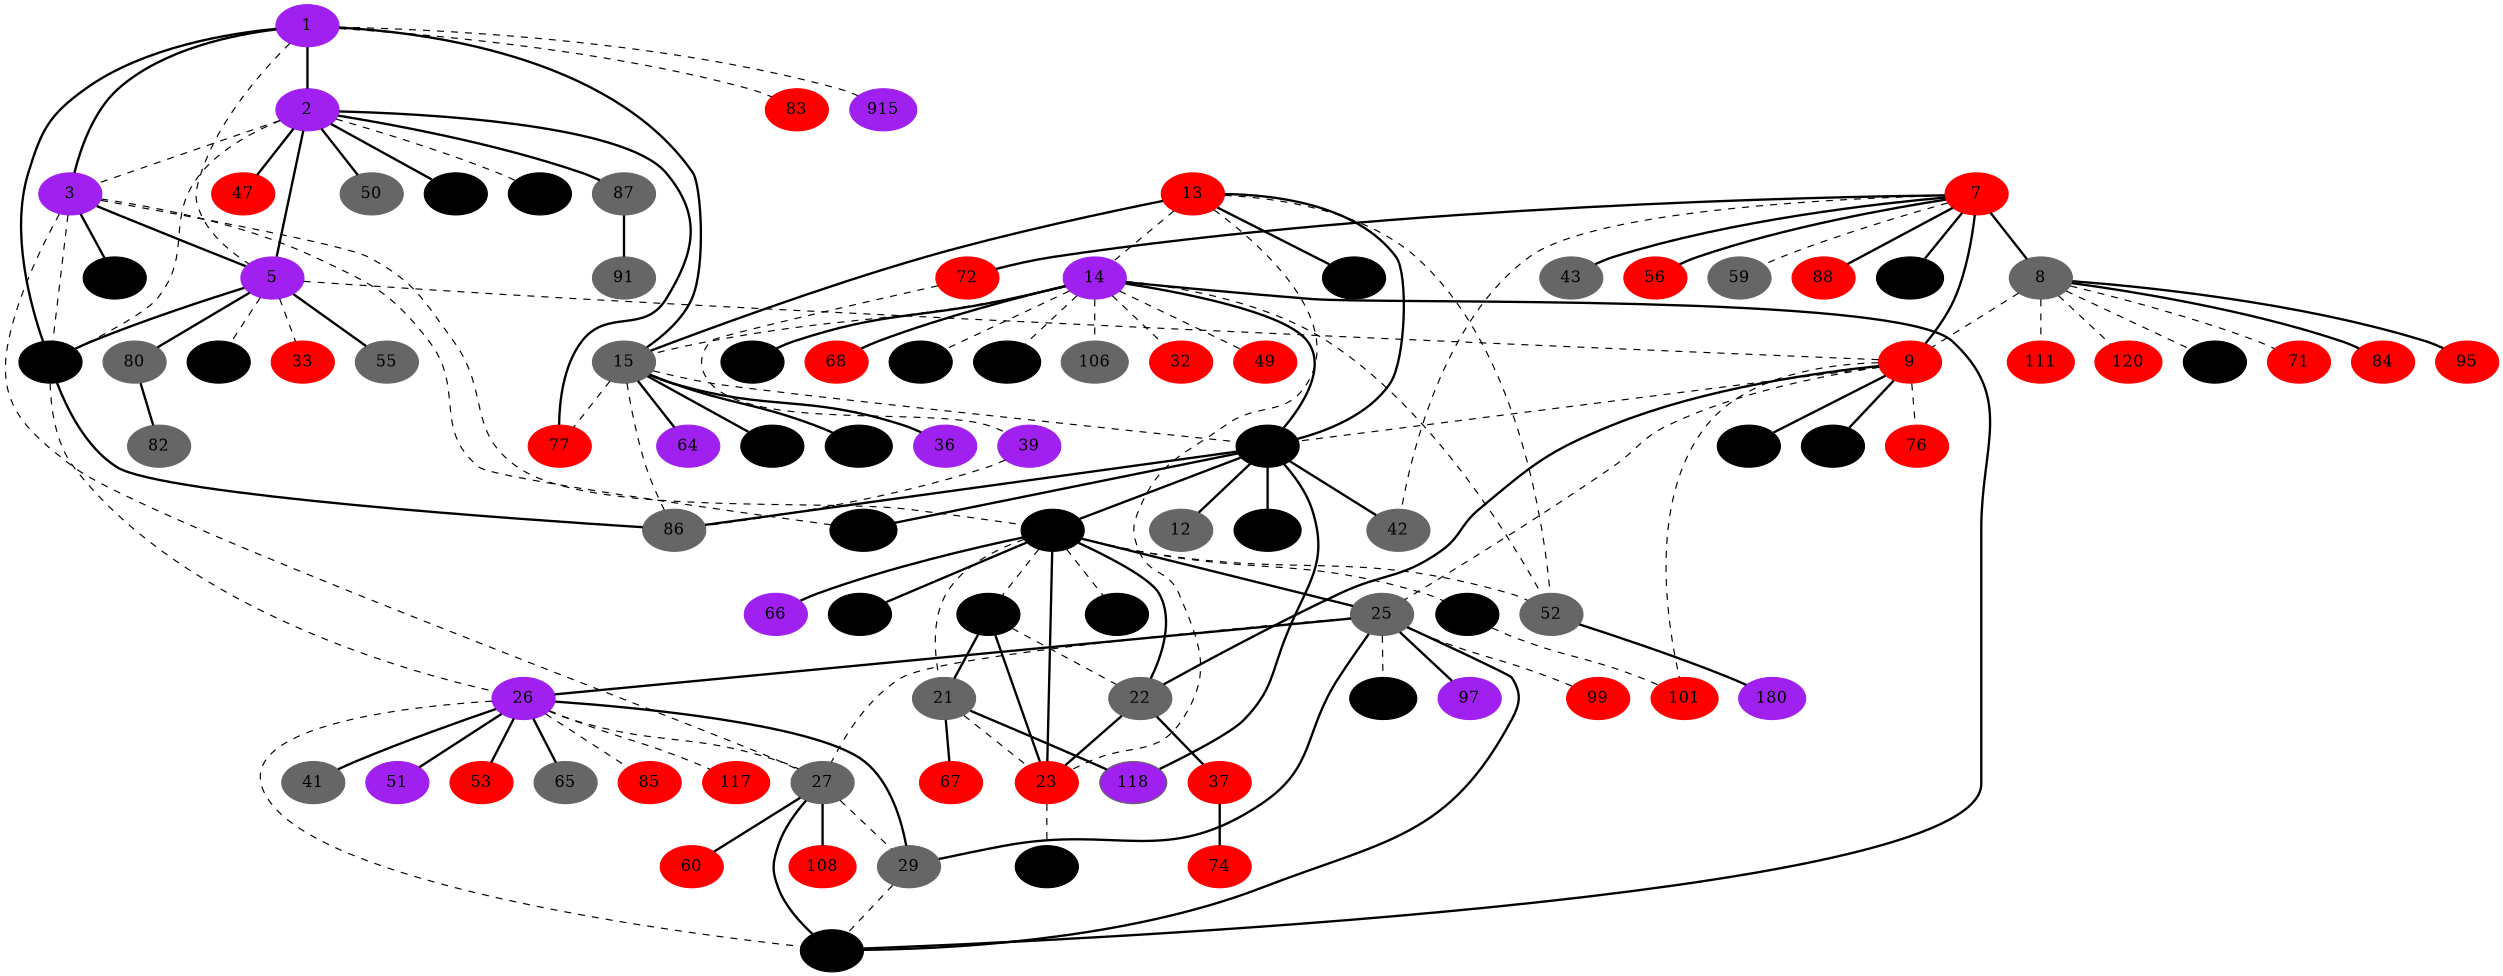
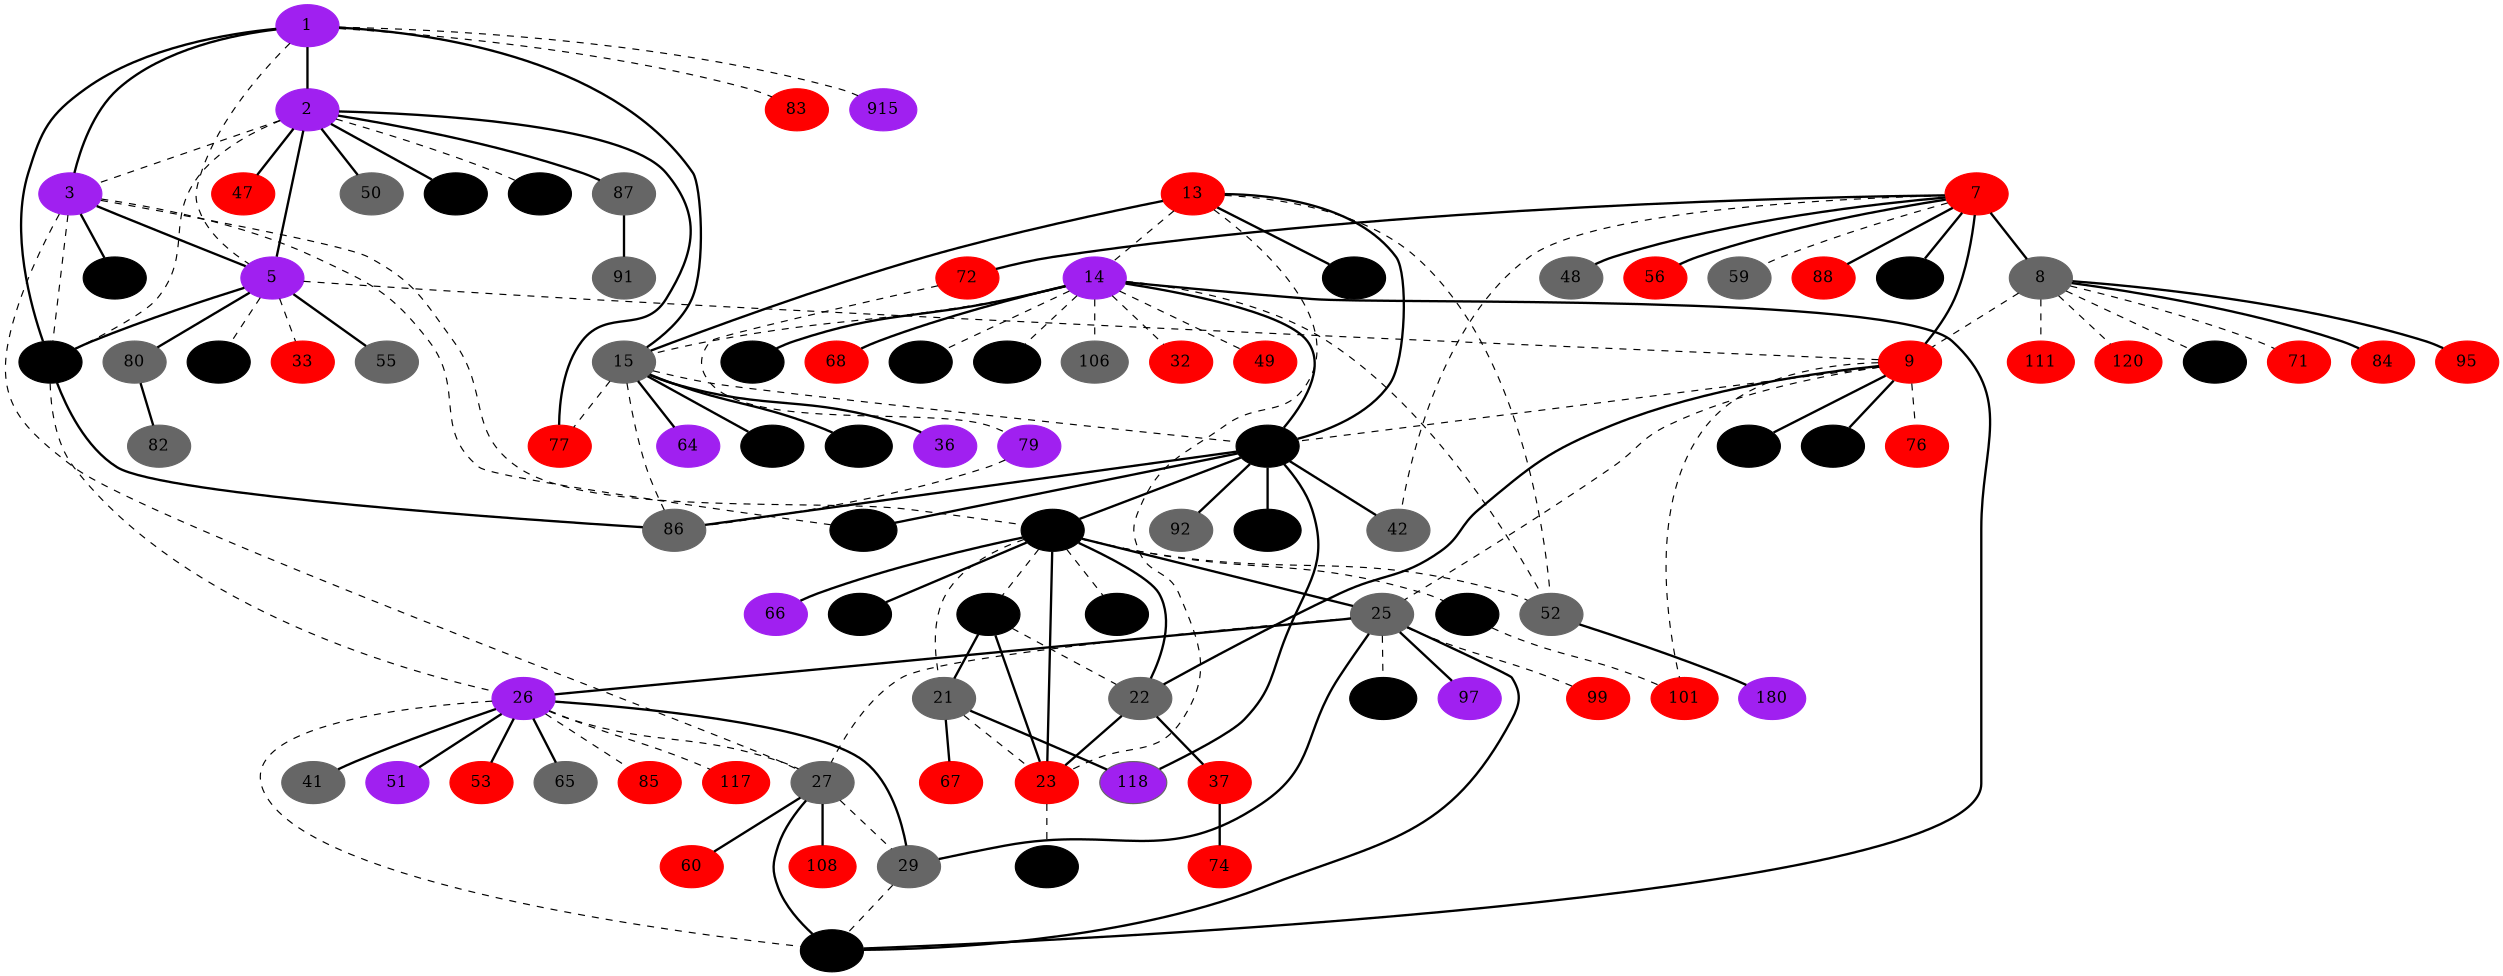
(1571, 278) -> (1571, 278)
(1029, 446) -> (1029, 446)
(1181, 530) -> (1181, 530)
